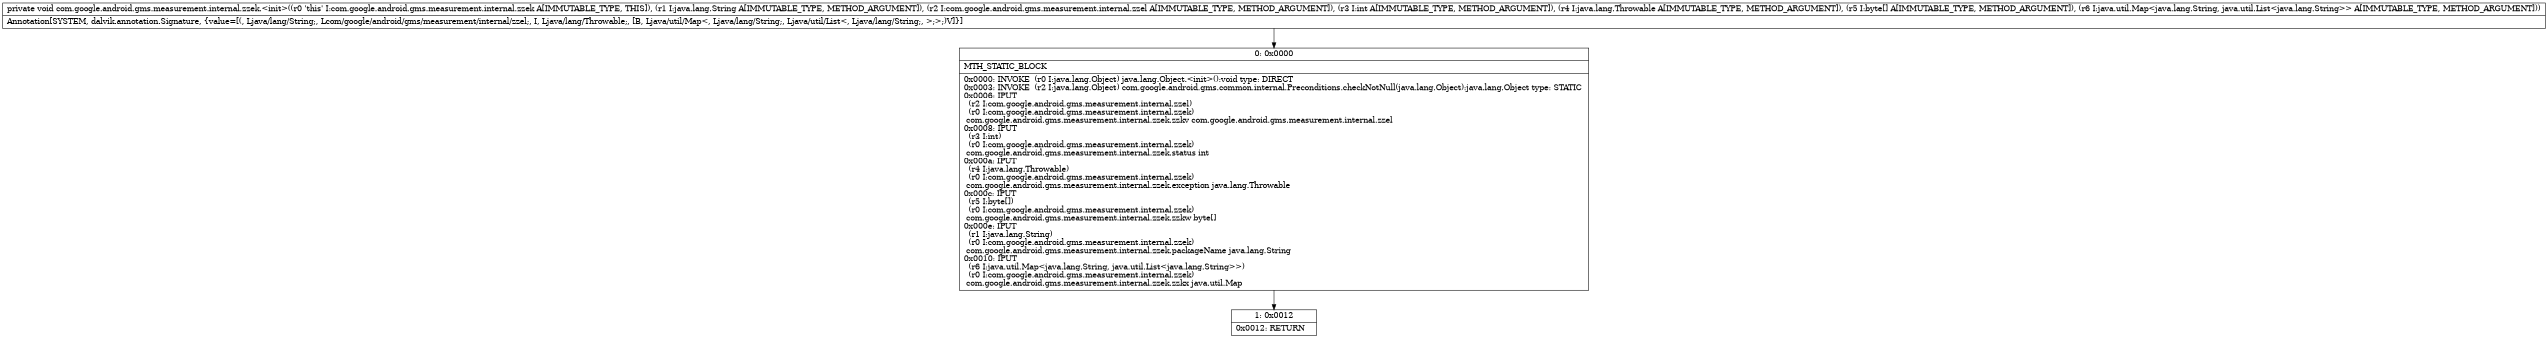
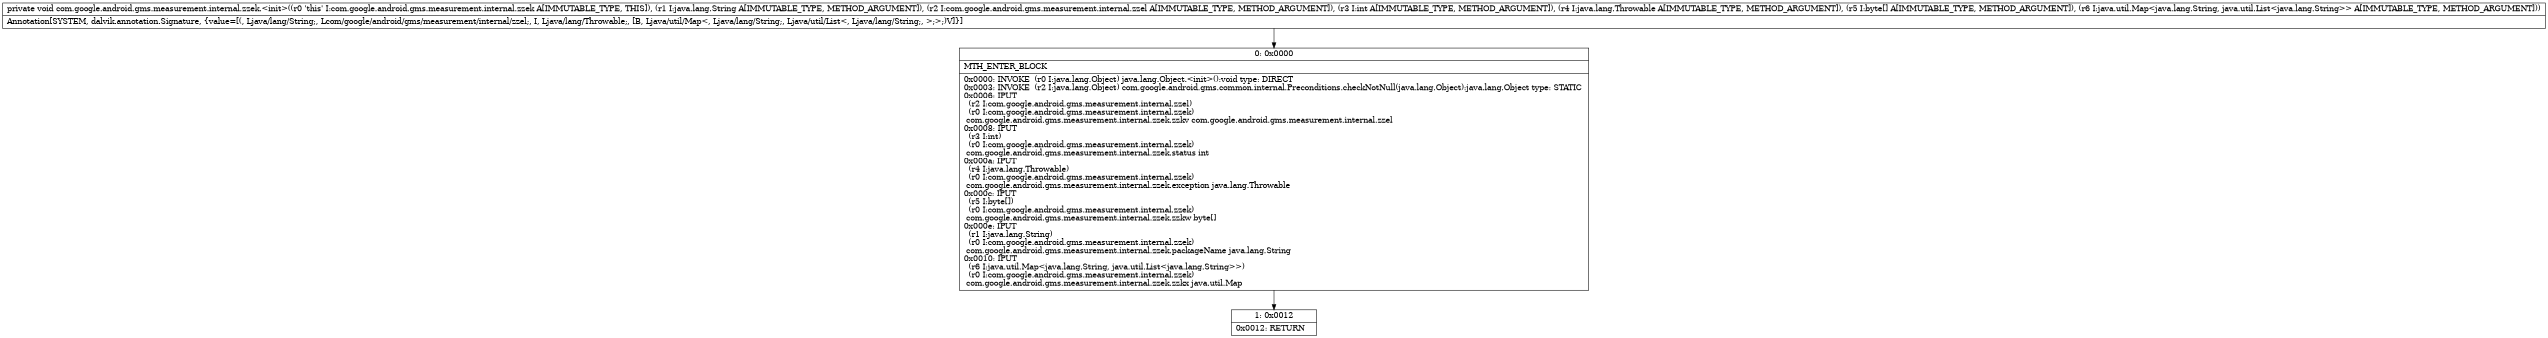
(1005, 67) -> (1005, 67)
